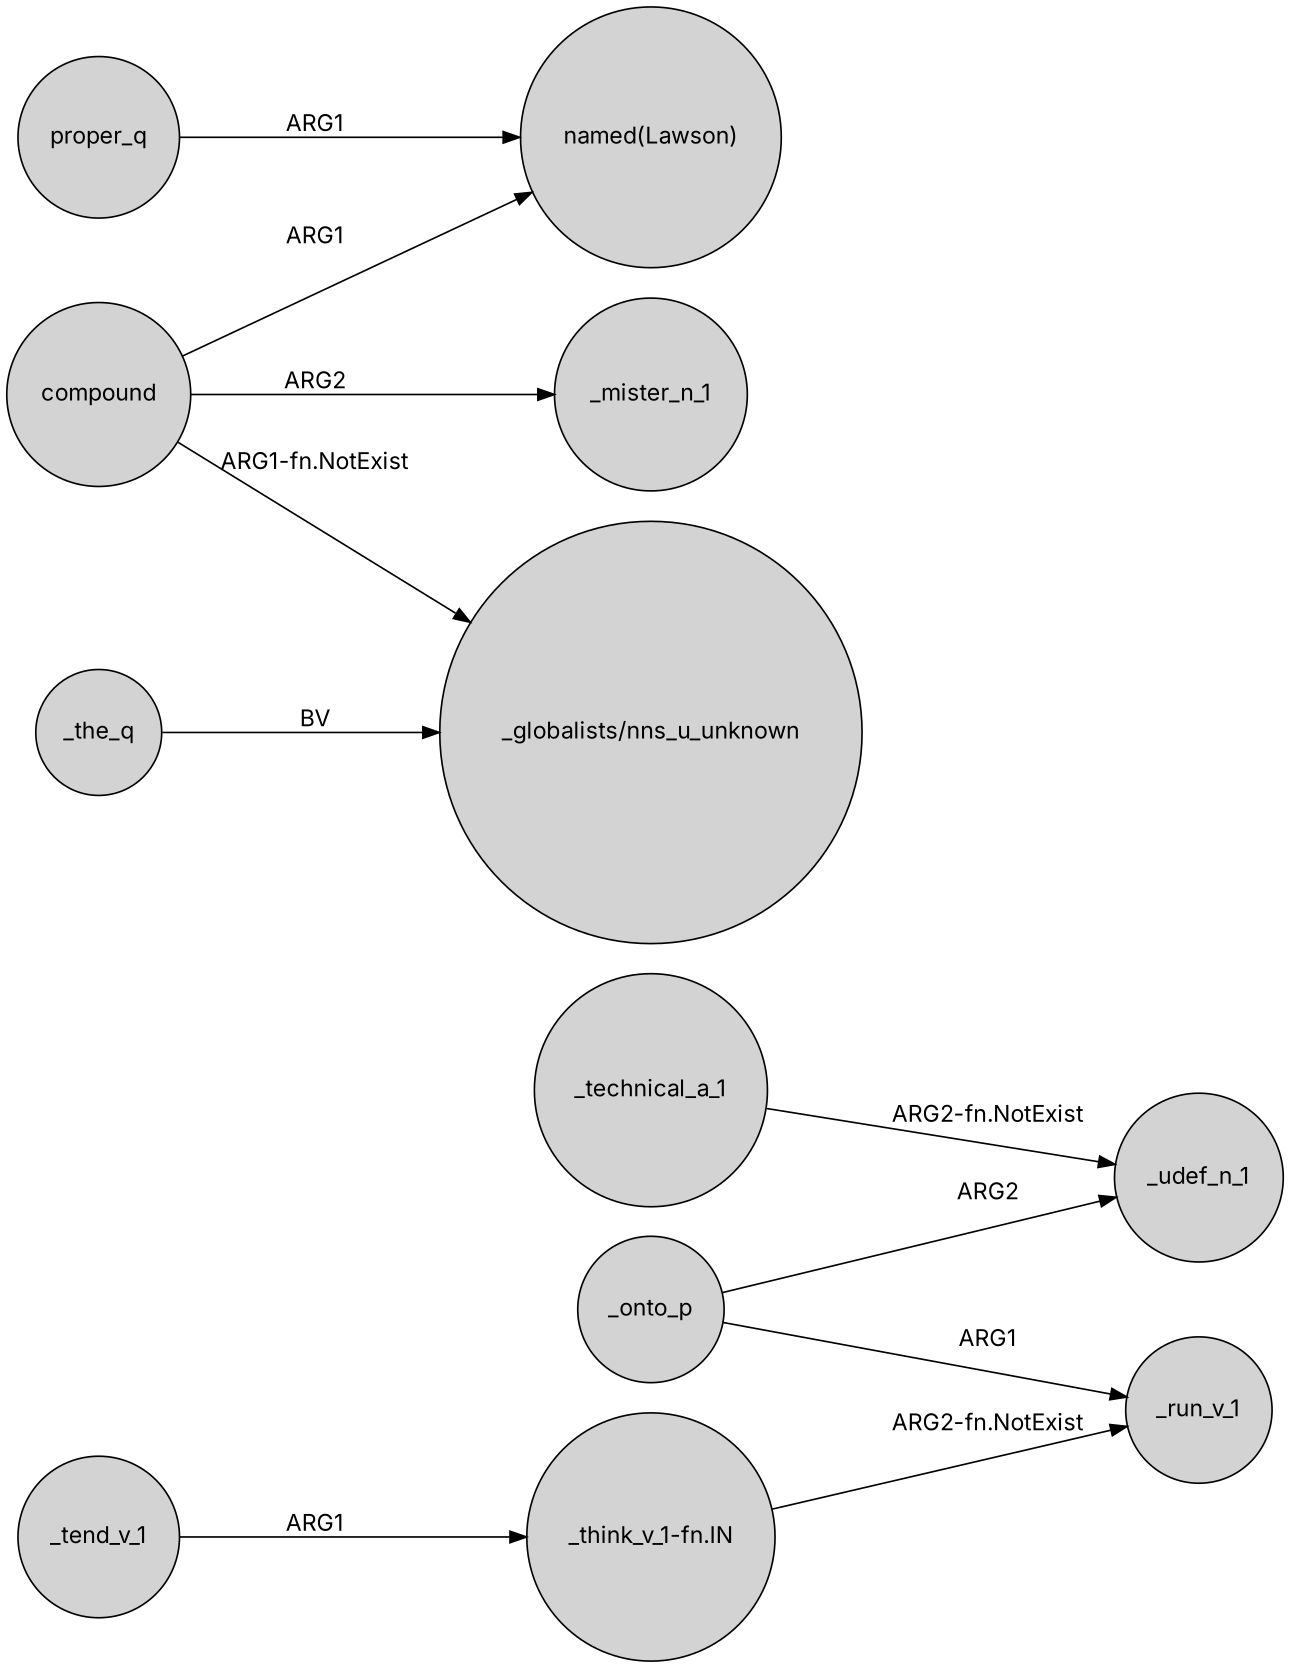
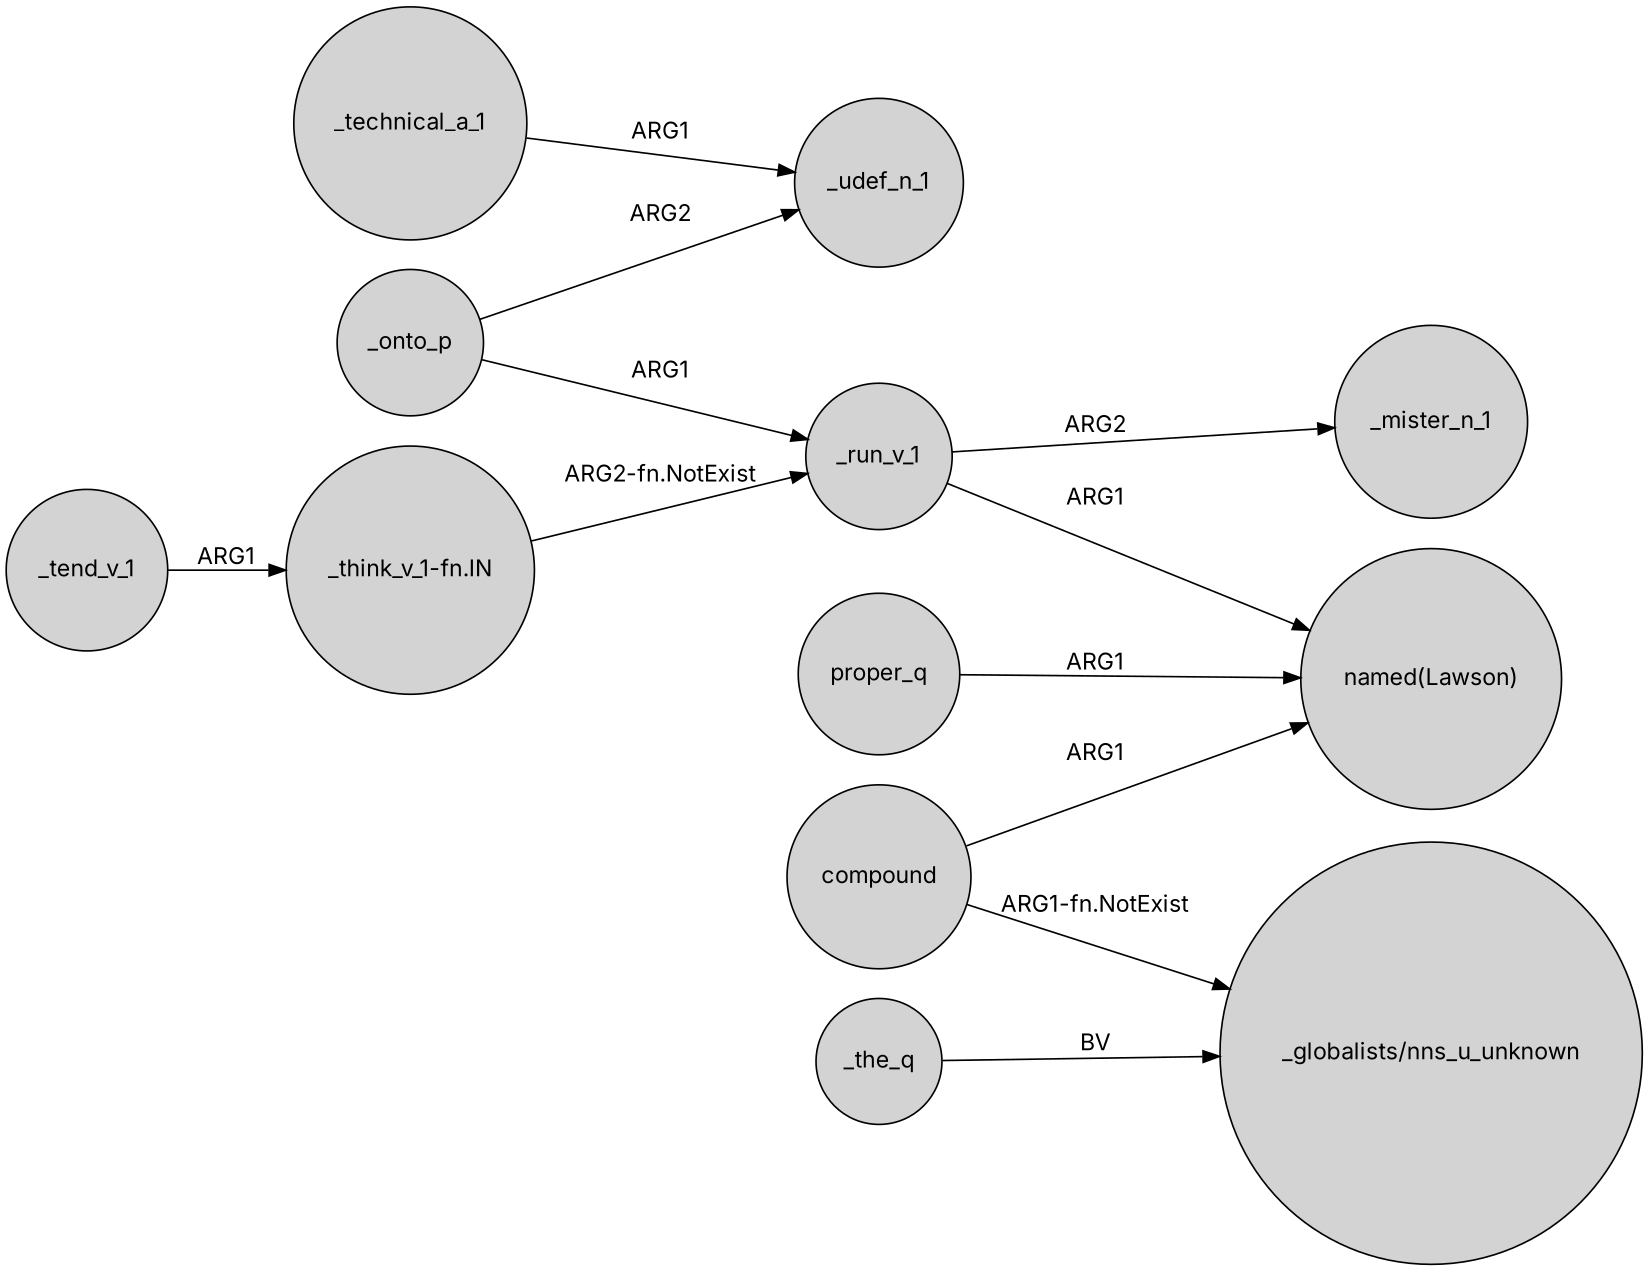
(364, 395) -> (1135, 440)
none -> (1121, 554)
(988, 1116) -> (661, 132)
